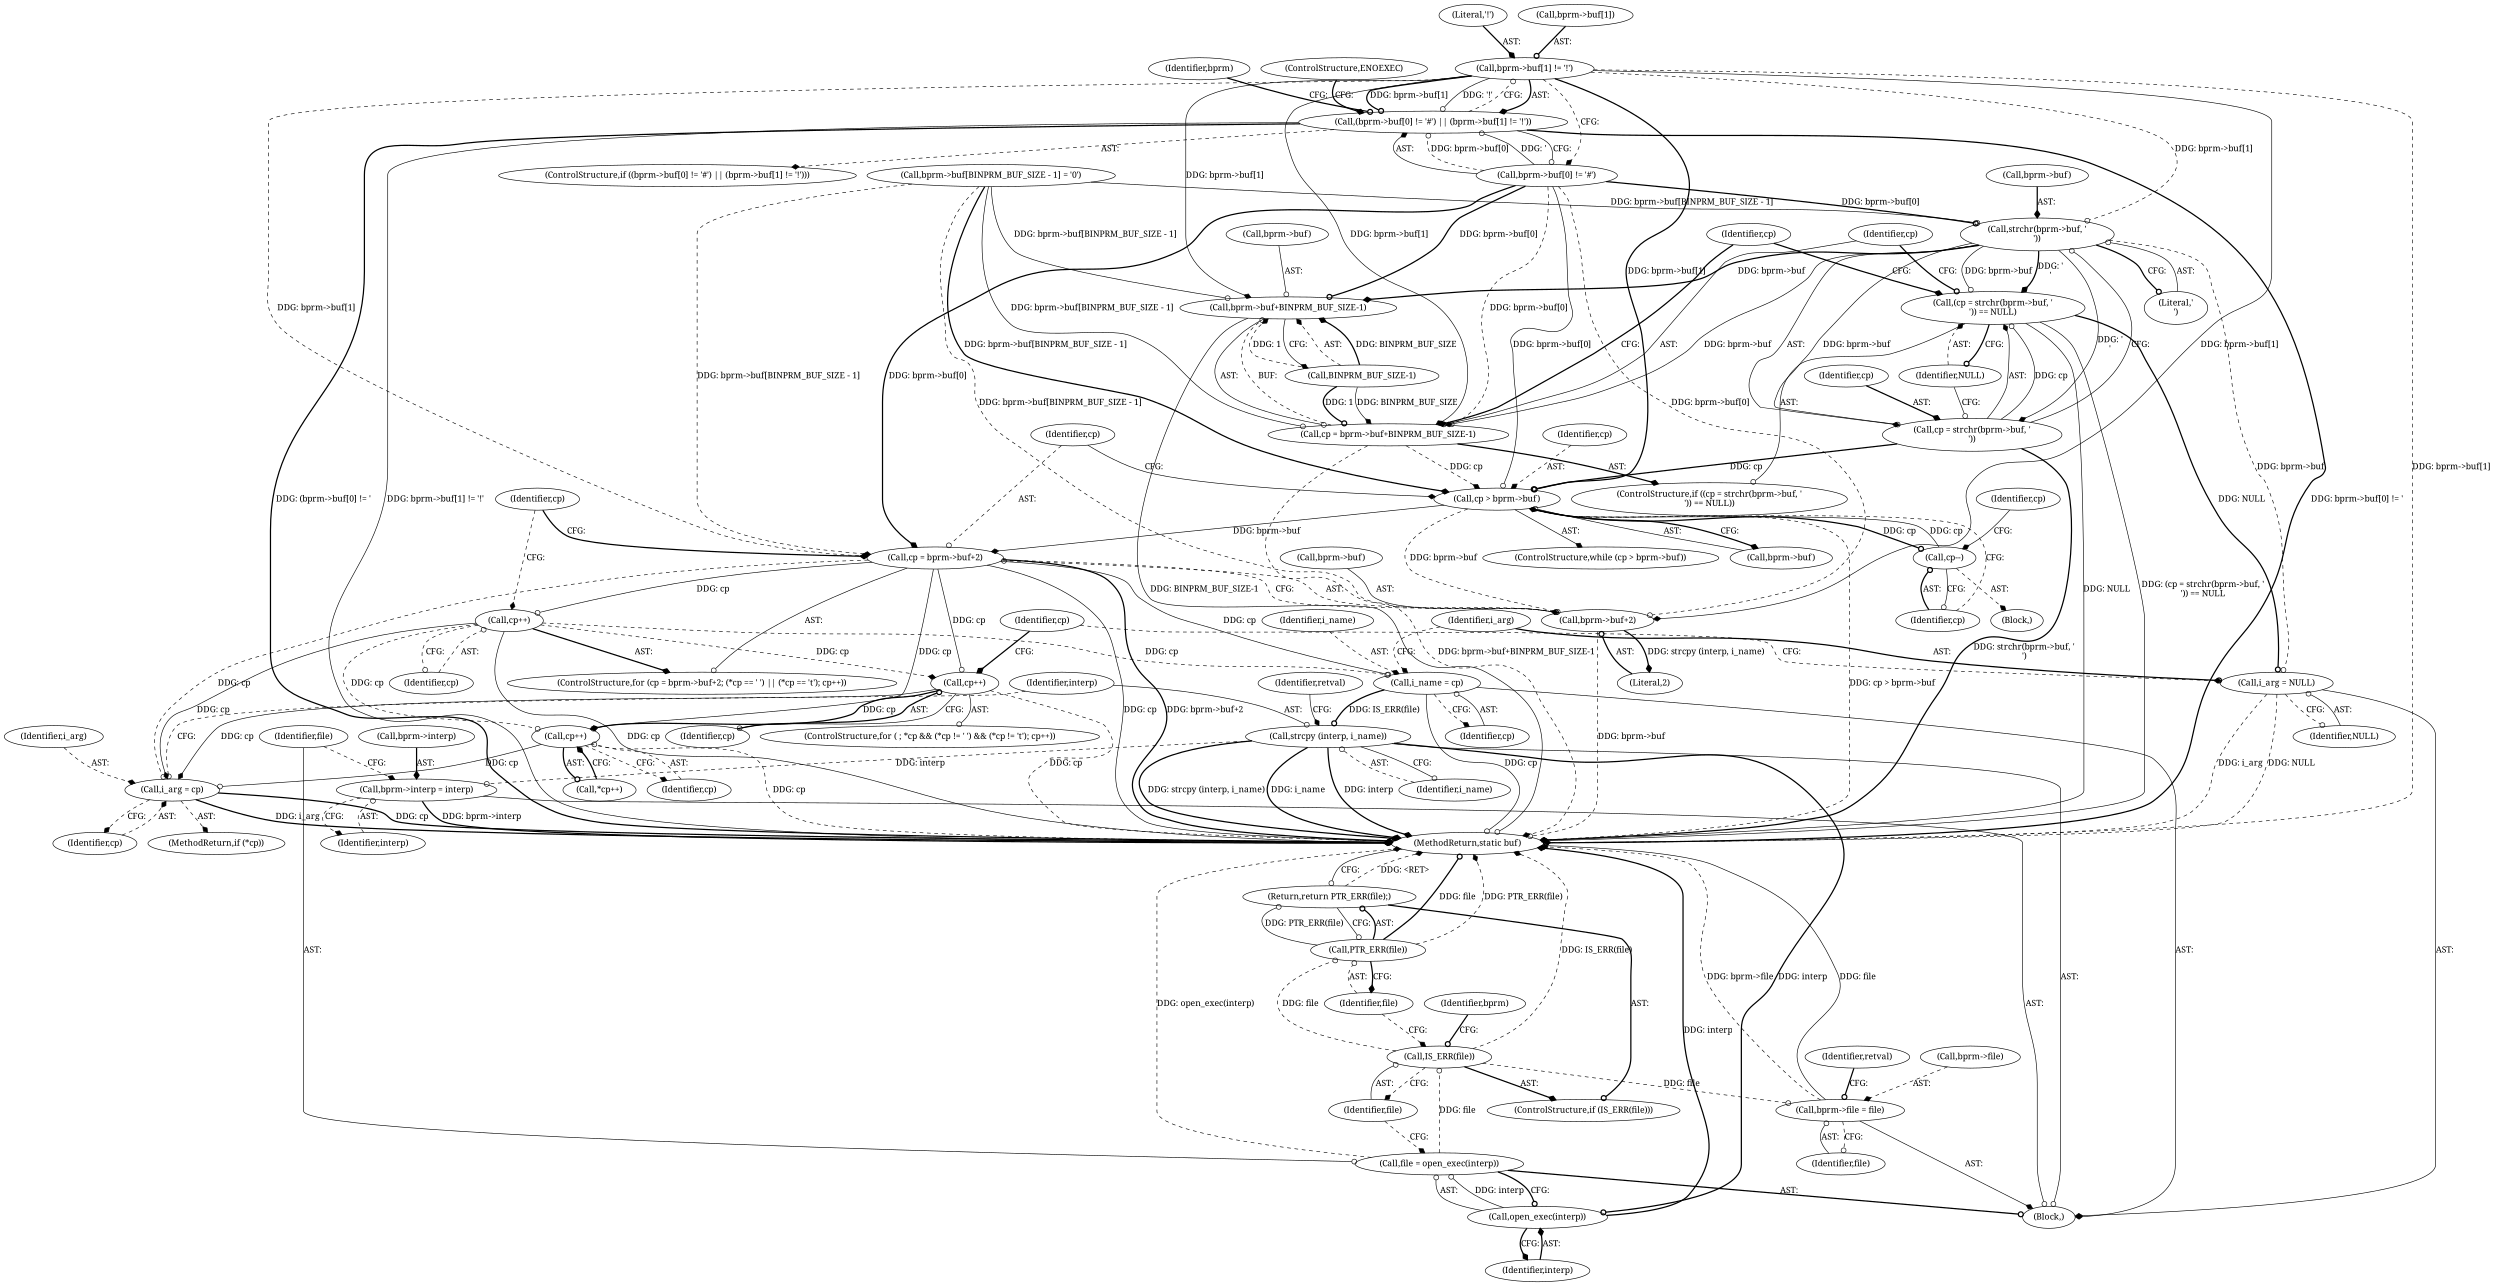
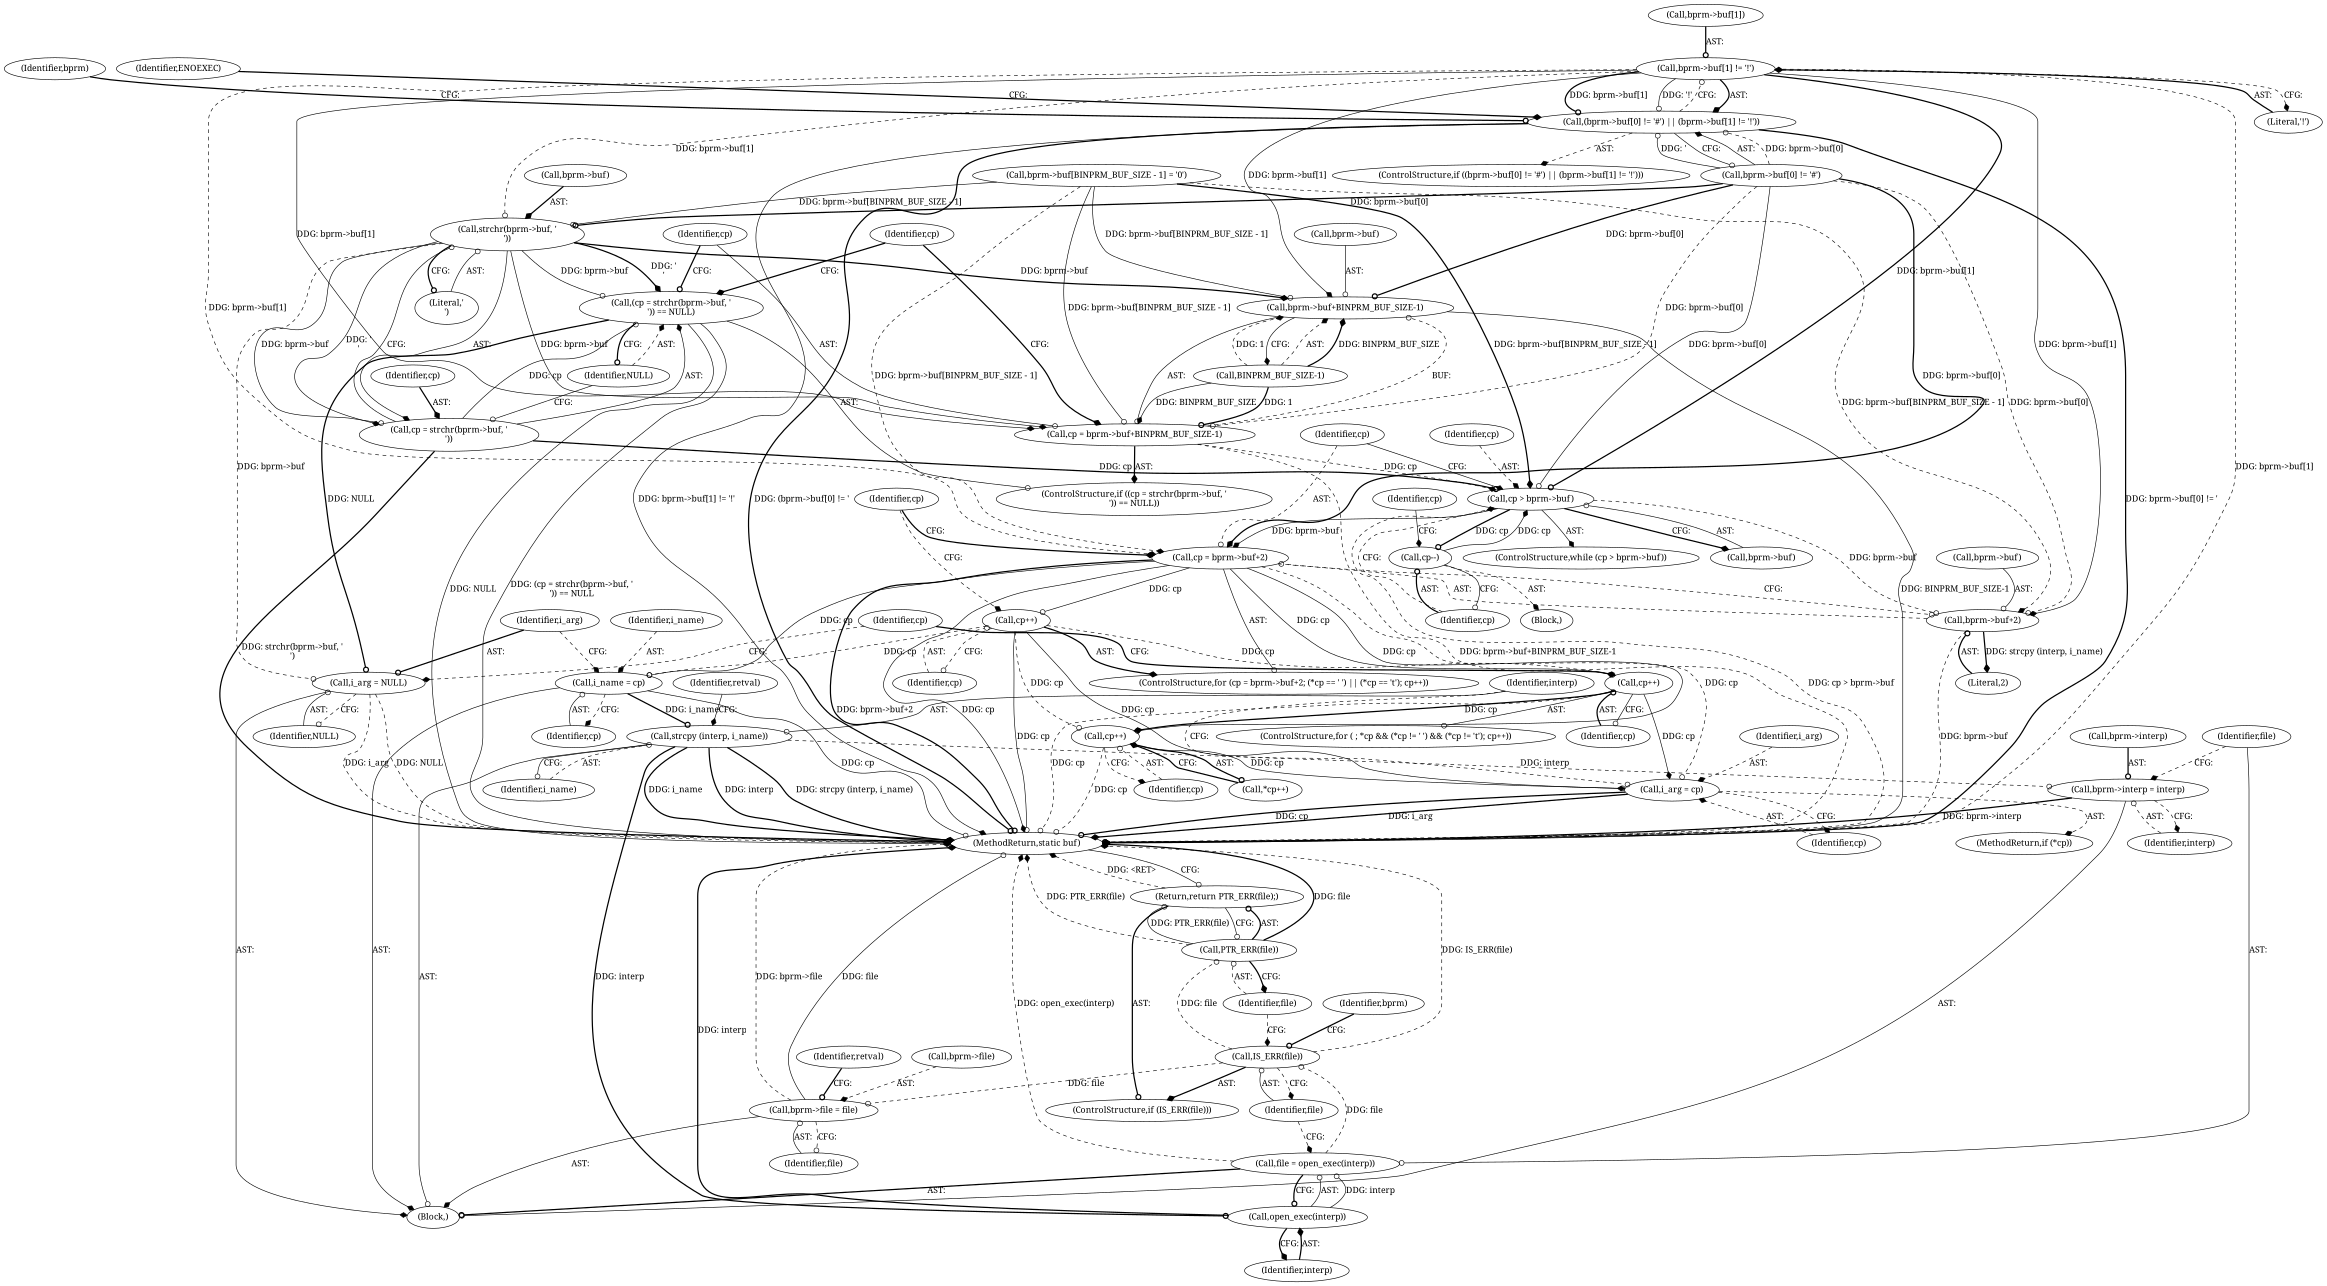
(1344, 69) -> (178, 69)
(1575, 115) -> (2034, 74)
(1384, 710) -> (692, 710)
(417, 760) -> (2128, 761)
